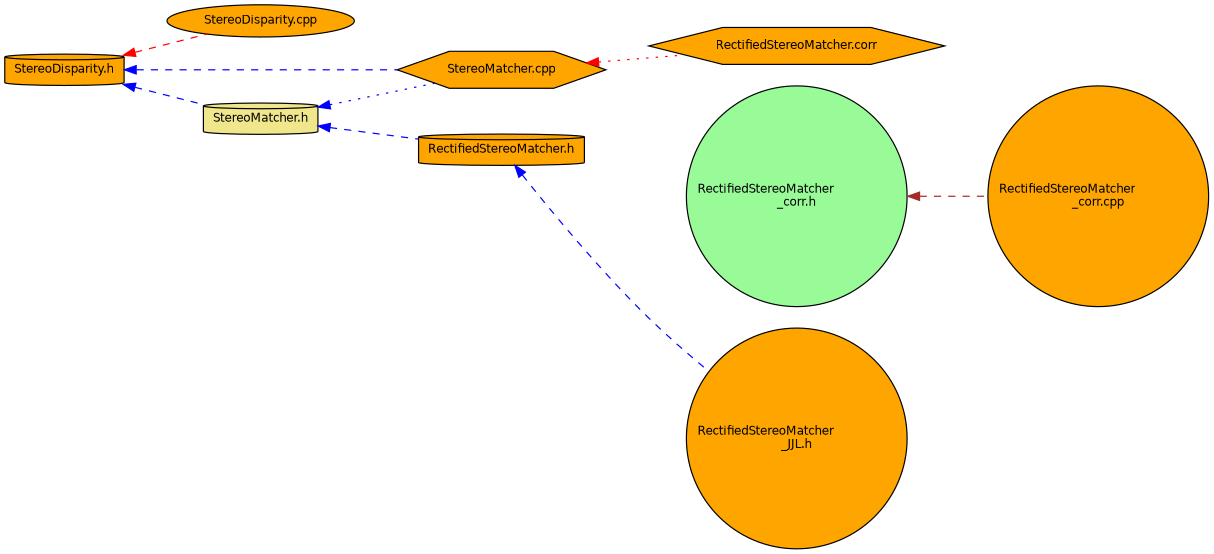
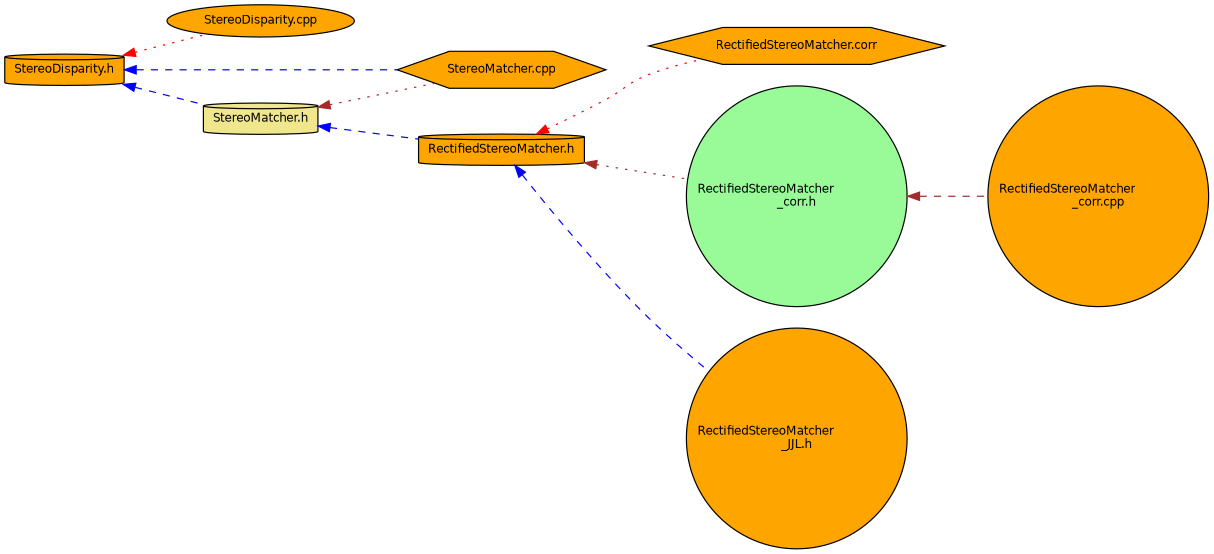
(171, 43) -> (171, 43)
(641, 58) -> (623, 89)
(382, 94) -> (382, 94)
none -> (642, 172)
